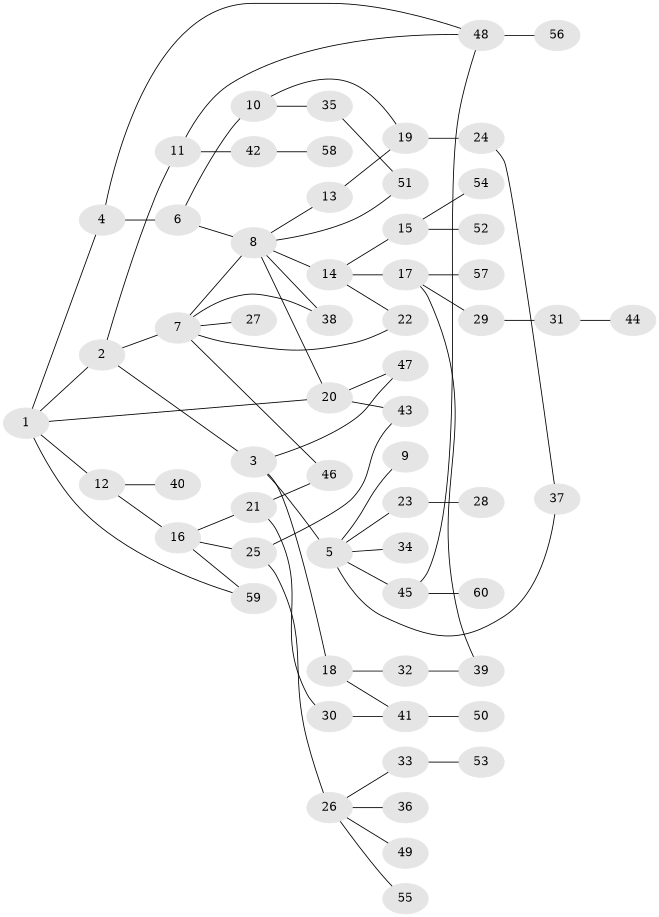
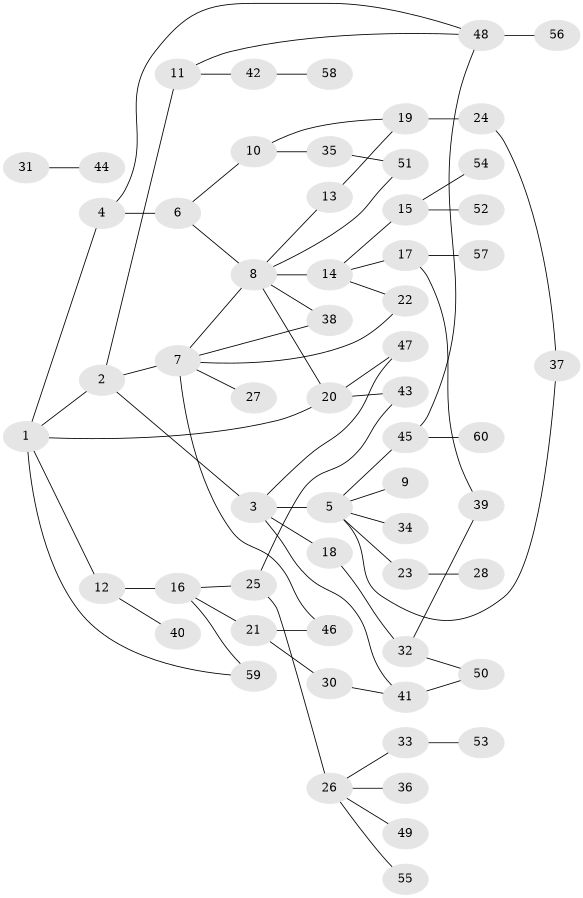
(481, 320) -> none
none -> (444, 663)
(368, 694) -> (338, 596)
